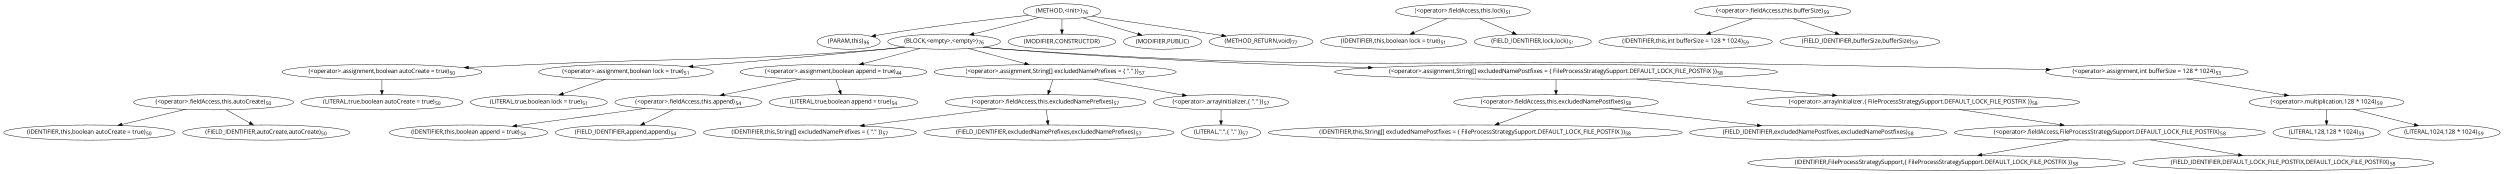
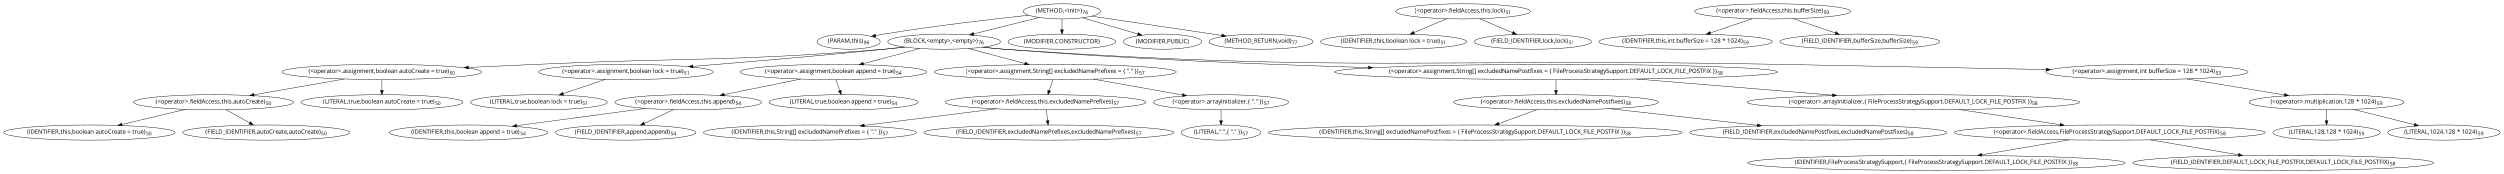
(899, 71) -> (899, 71)
none -> (299, 87)
